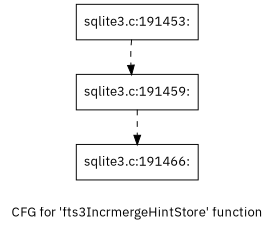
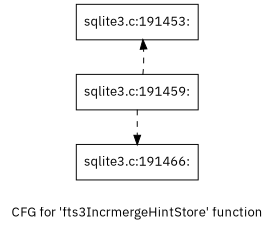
(131, 52) -> (144, 62)
